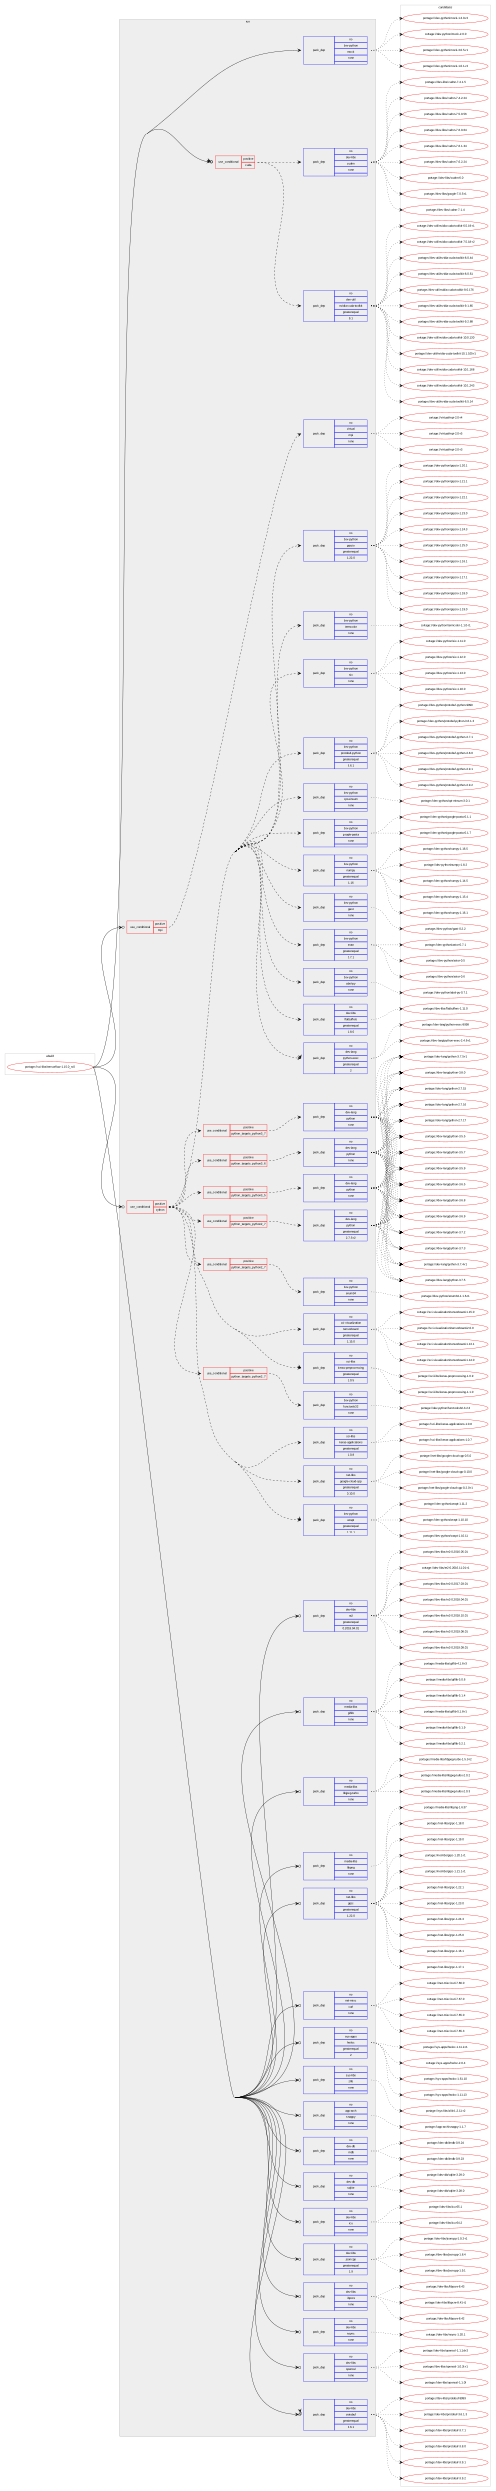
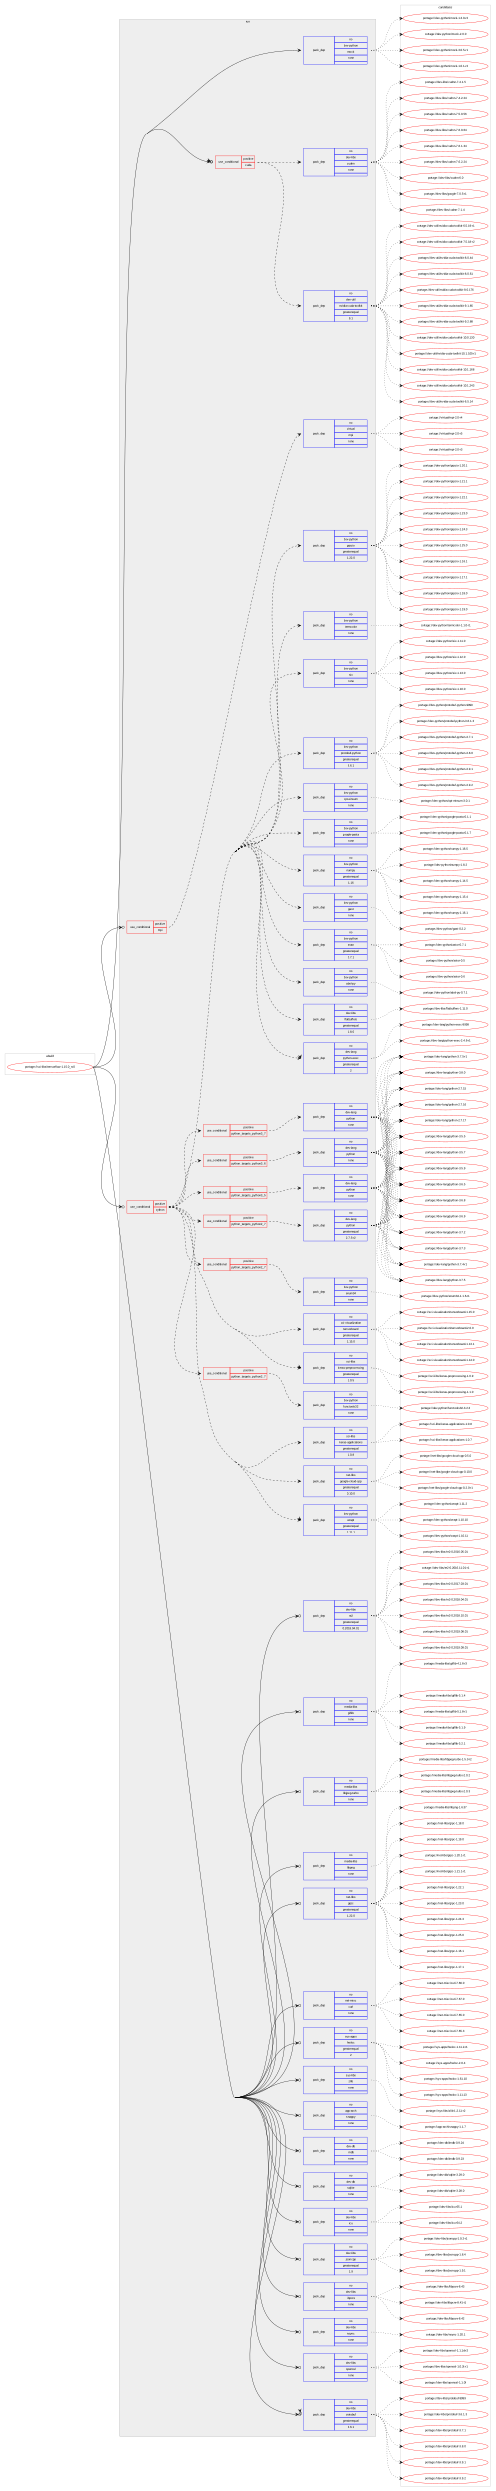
(446, 1680) -> none
